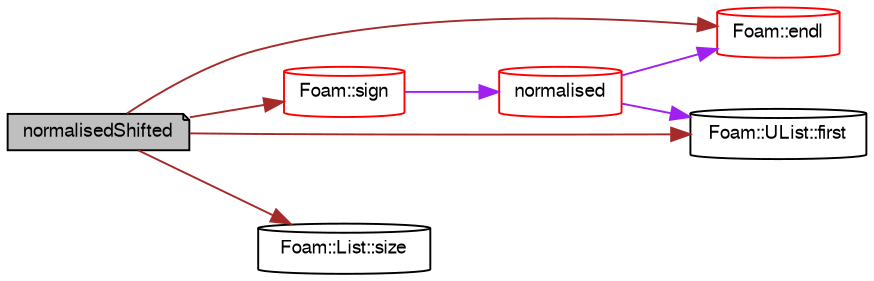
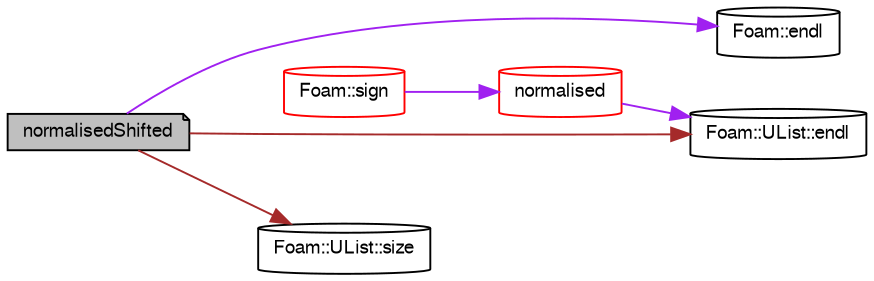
(404, 25) -> (404, 25)
(778, 33) -> (778, 33)
(660, 65) -> none
(227, 111) -> none
(778, 134) -> (778, 134)
(344, 249) -> (344, 249)
